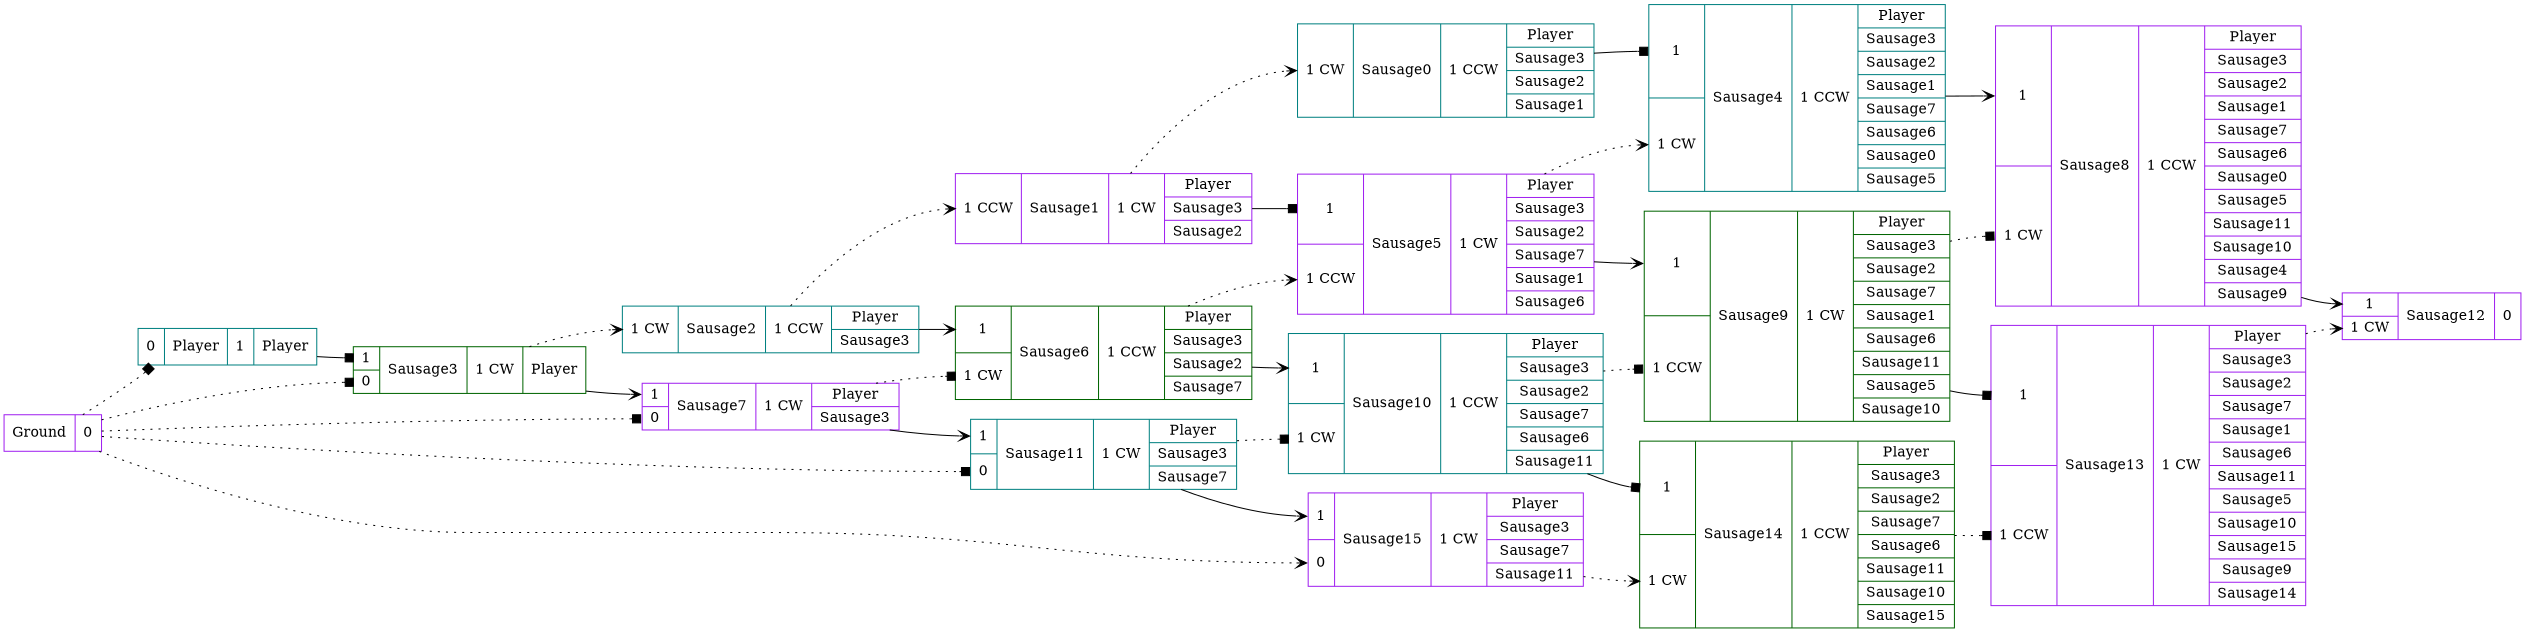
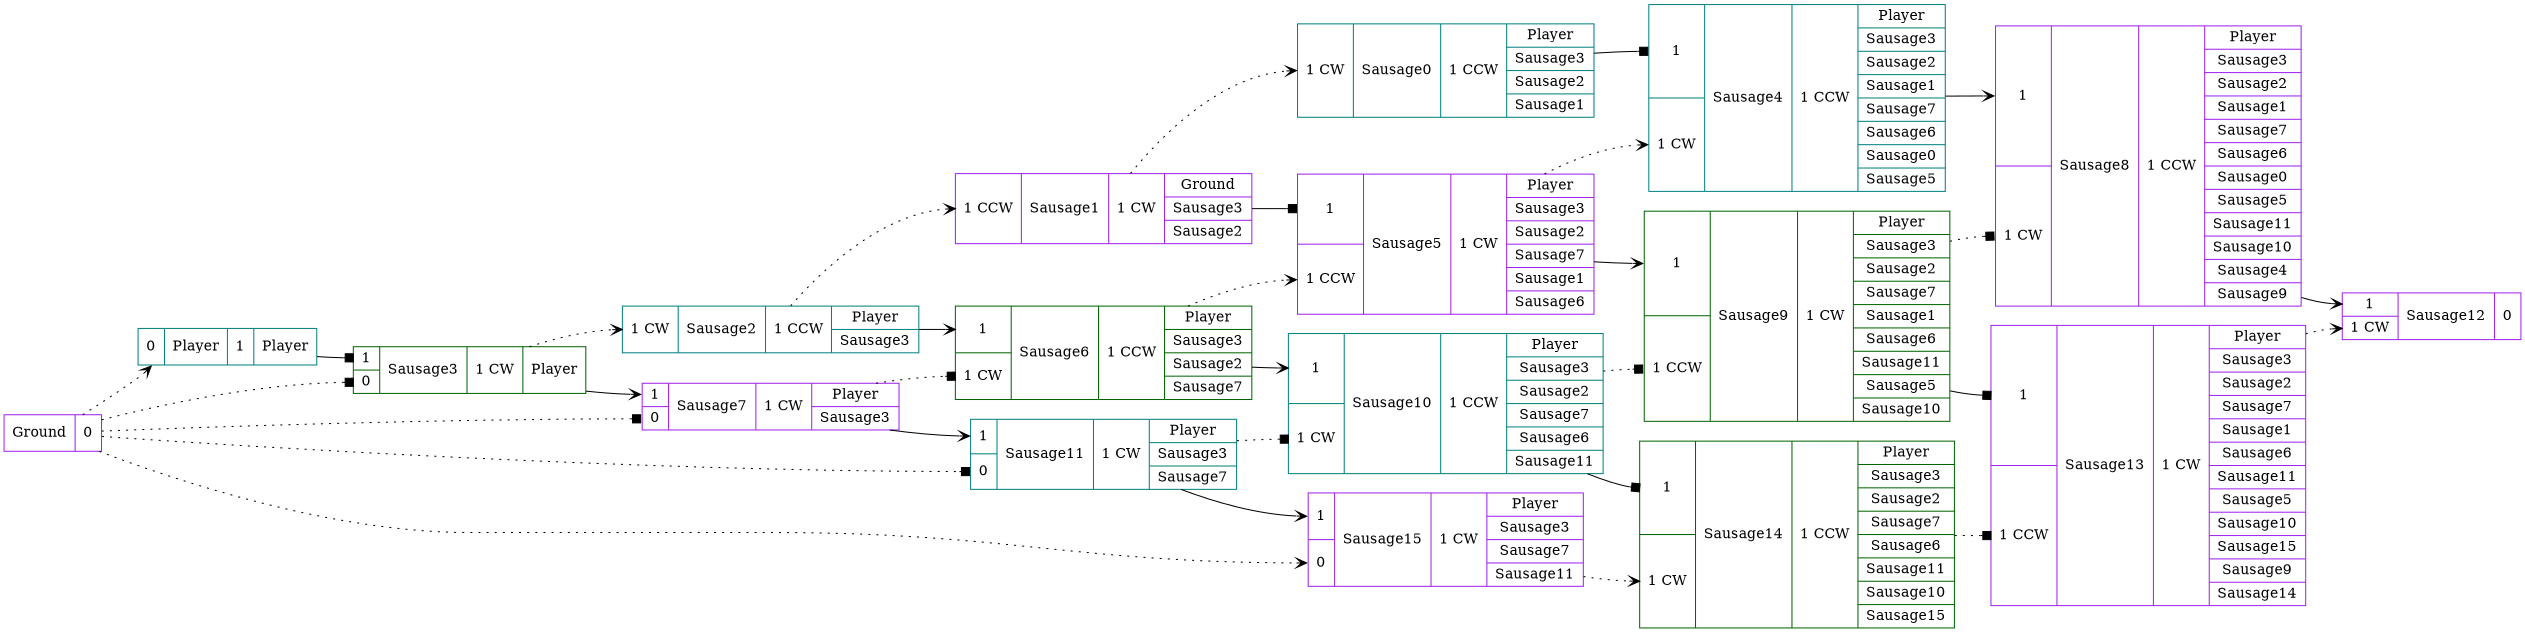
(1208, 185) -> (1208, 185)
(114, 395) -> (114, 395)
